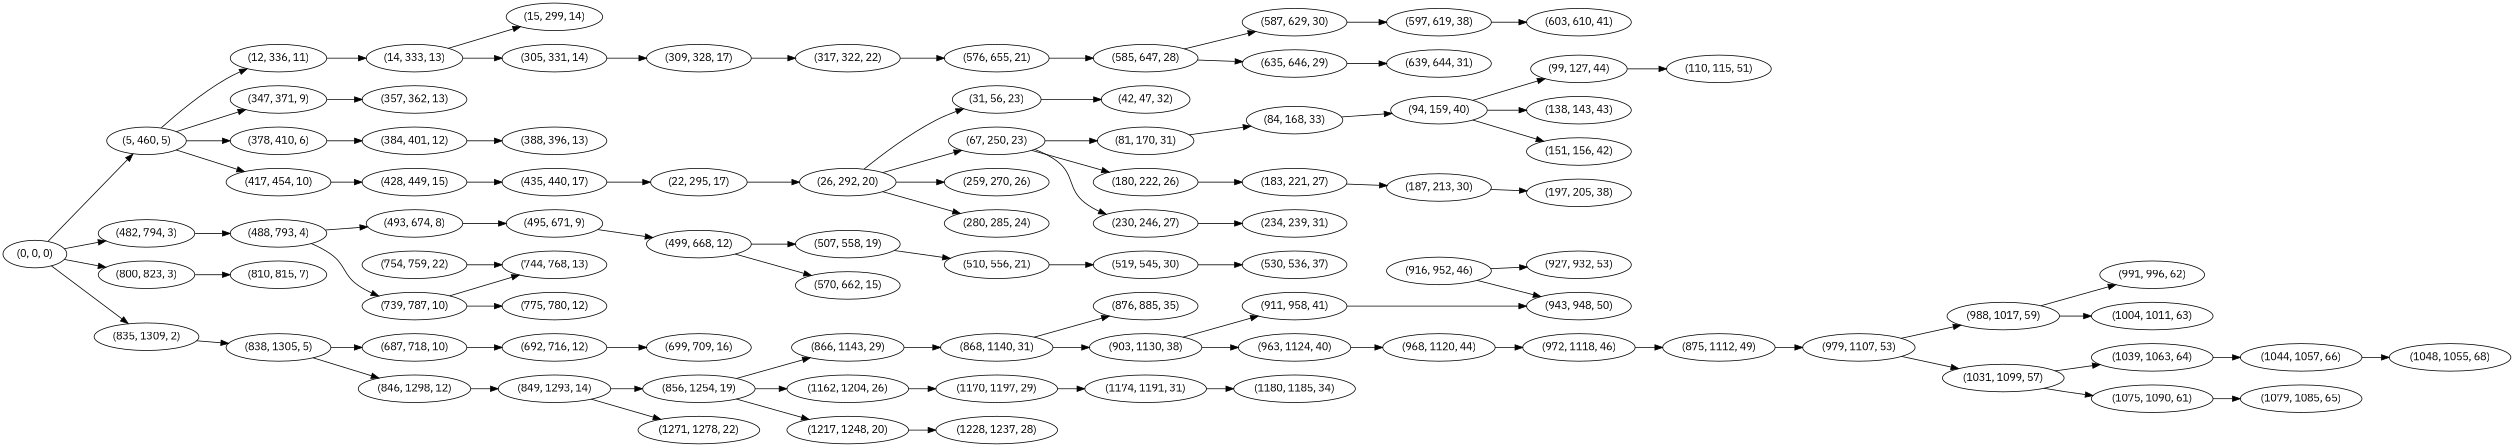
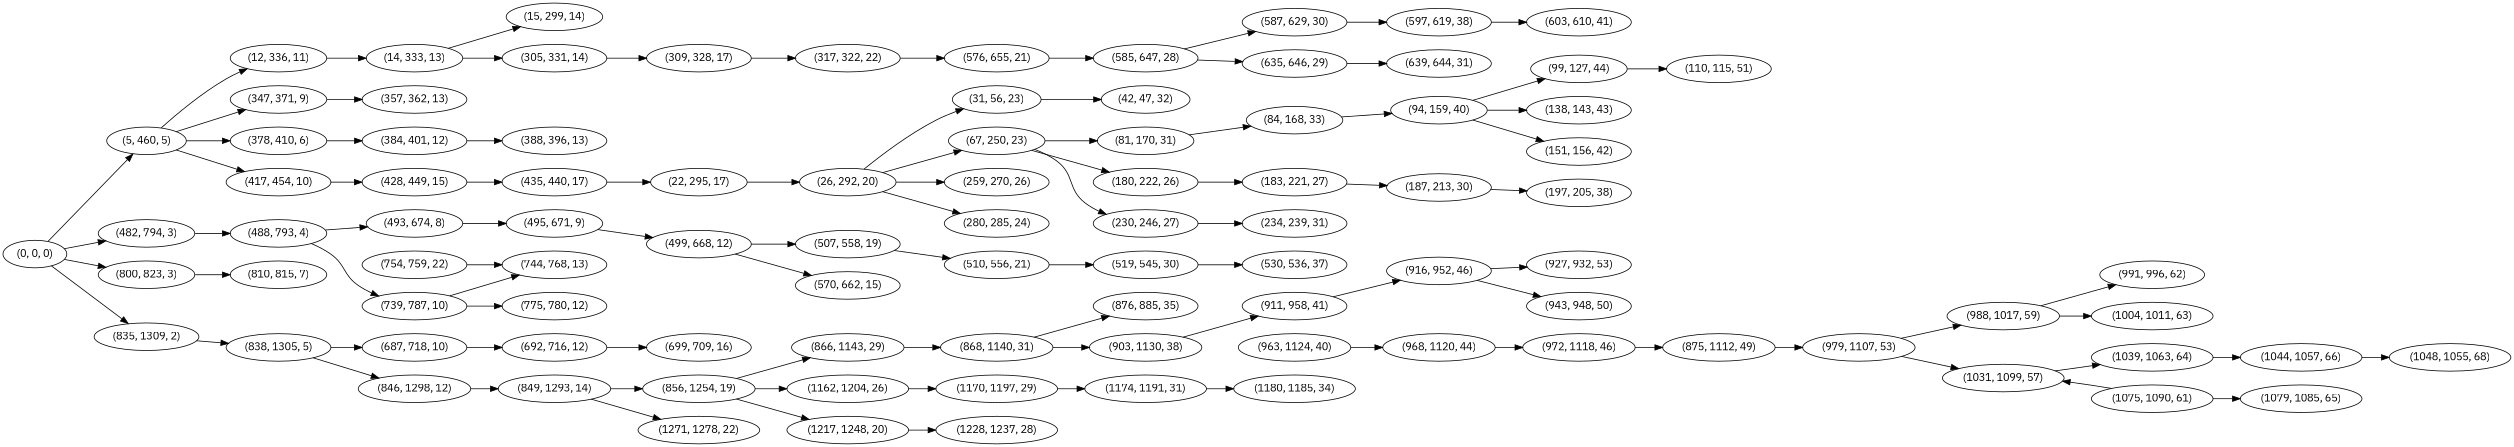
(1433, 306) -> (1363, 289)
(1216, 347) -> none
(2065, 392) -> (2091, 385)
